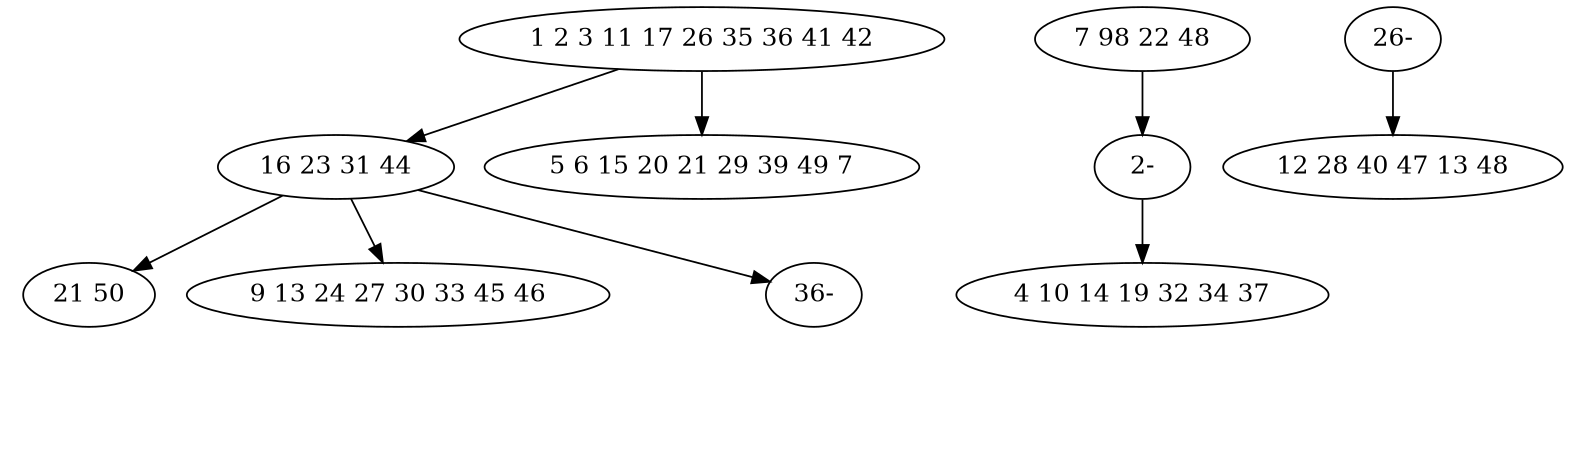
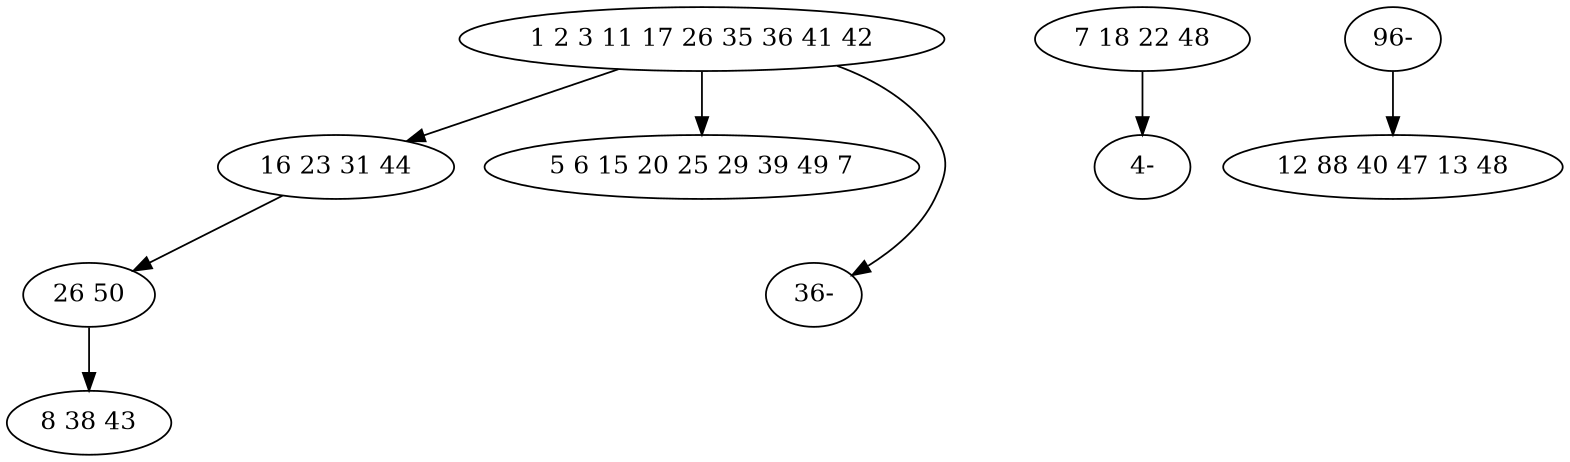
(1142, 39) -> (1142, 39)
(1393, 39) -> (1393, 39)
(702, 167) -> (702, 167)
(1142, 167) -> (1142, 167)
(1393, 167) -> (1393, 167)
(585, 234) -> (944, 154)
(89, 295) -> (89, 295)
(398, 295) -> none
(1142, 295) -> none
none -> (89, 423)
